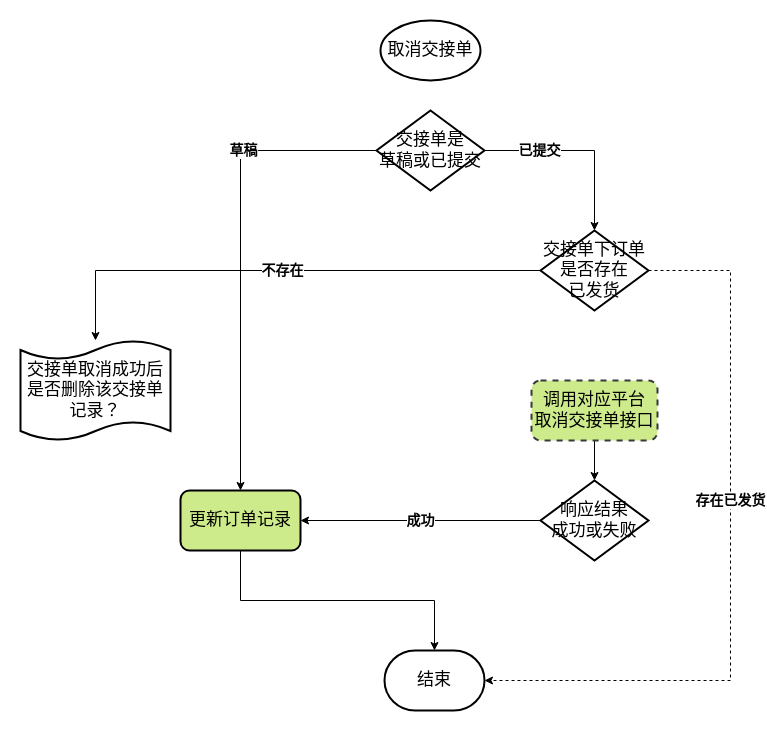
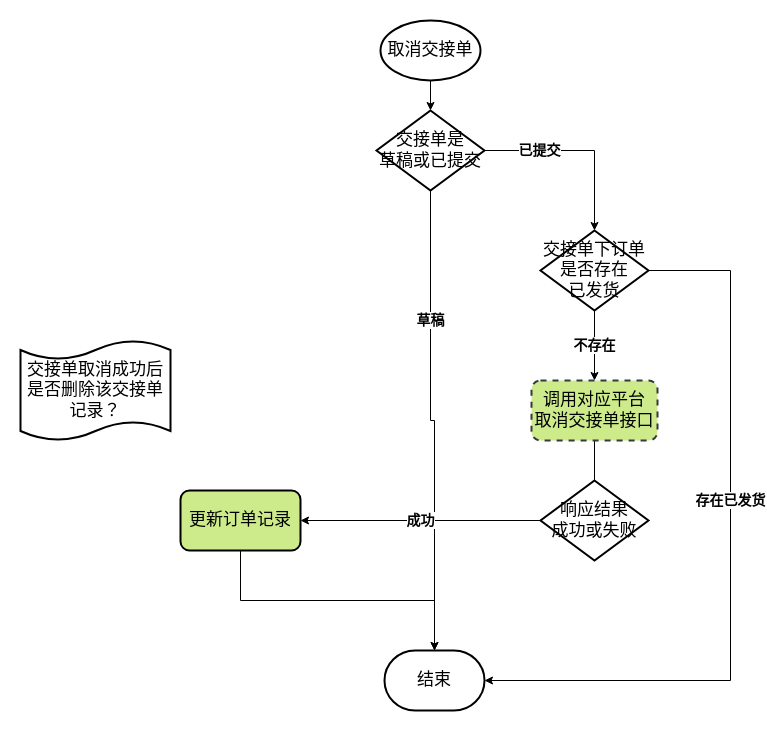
none -> (431, 100)
(241, 249) -> (431, 354)
(287, 271) -> (595, 342)
(595, 472) -> (595, 475)
(697, 681) -> (697, 681)
